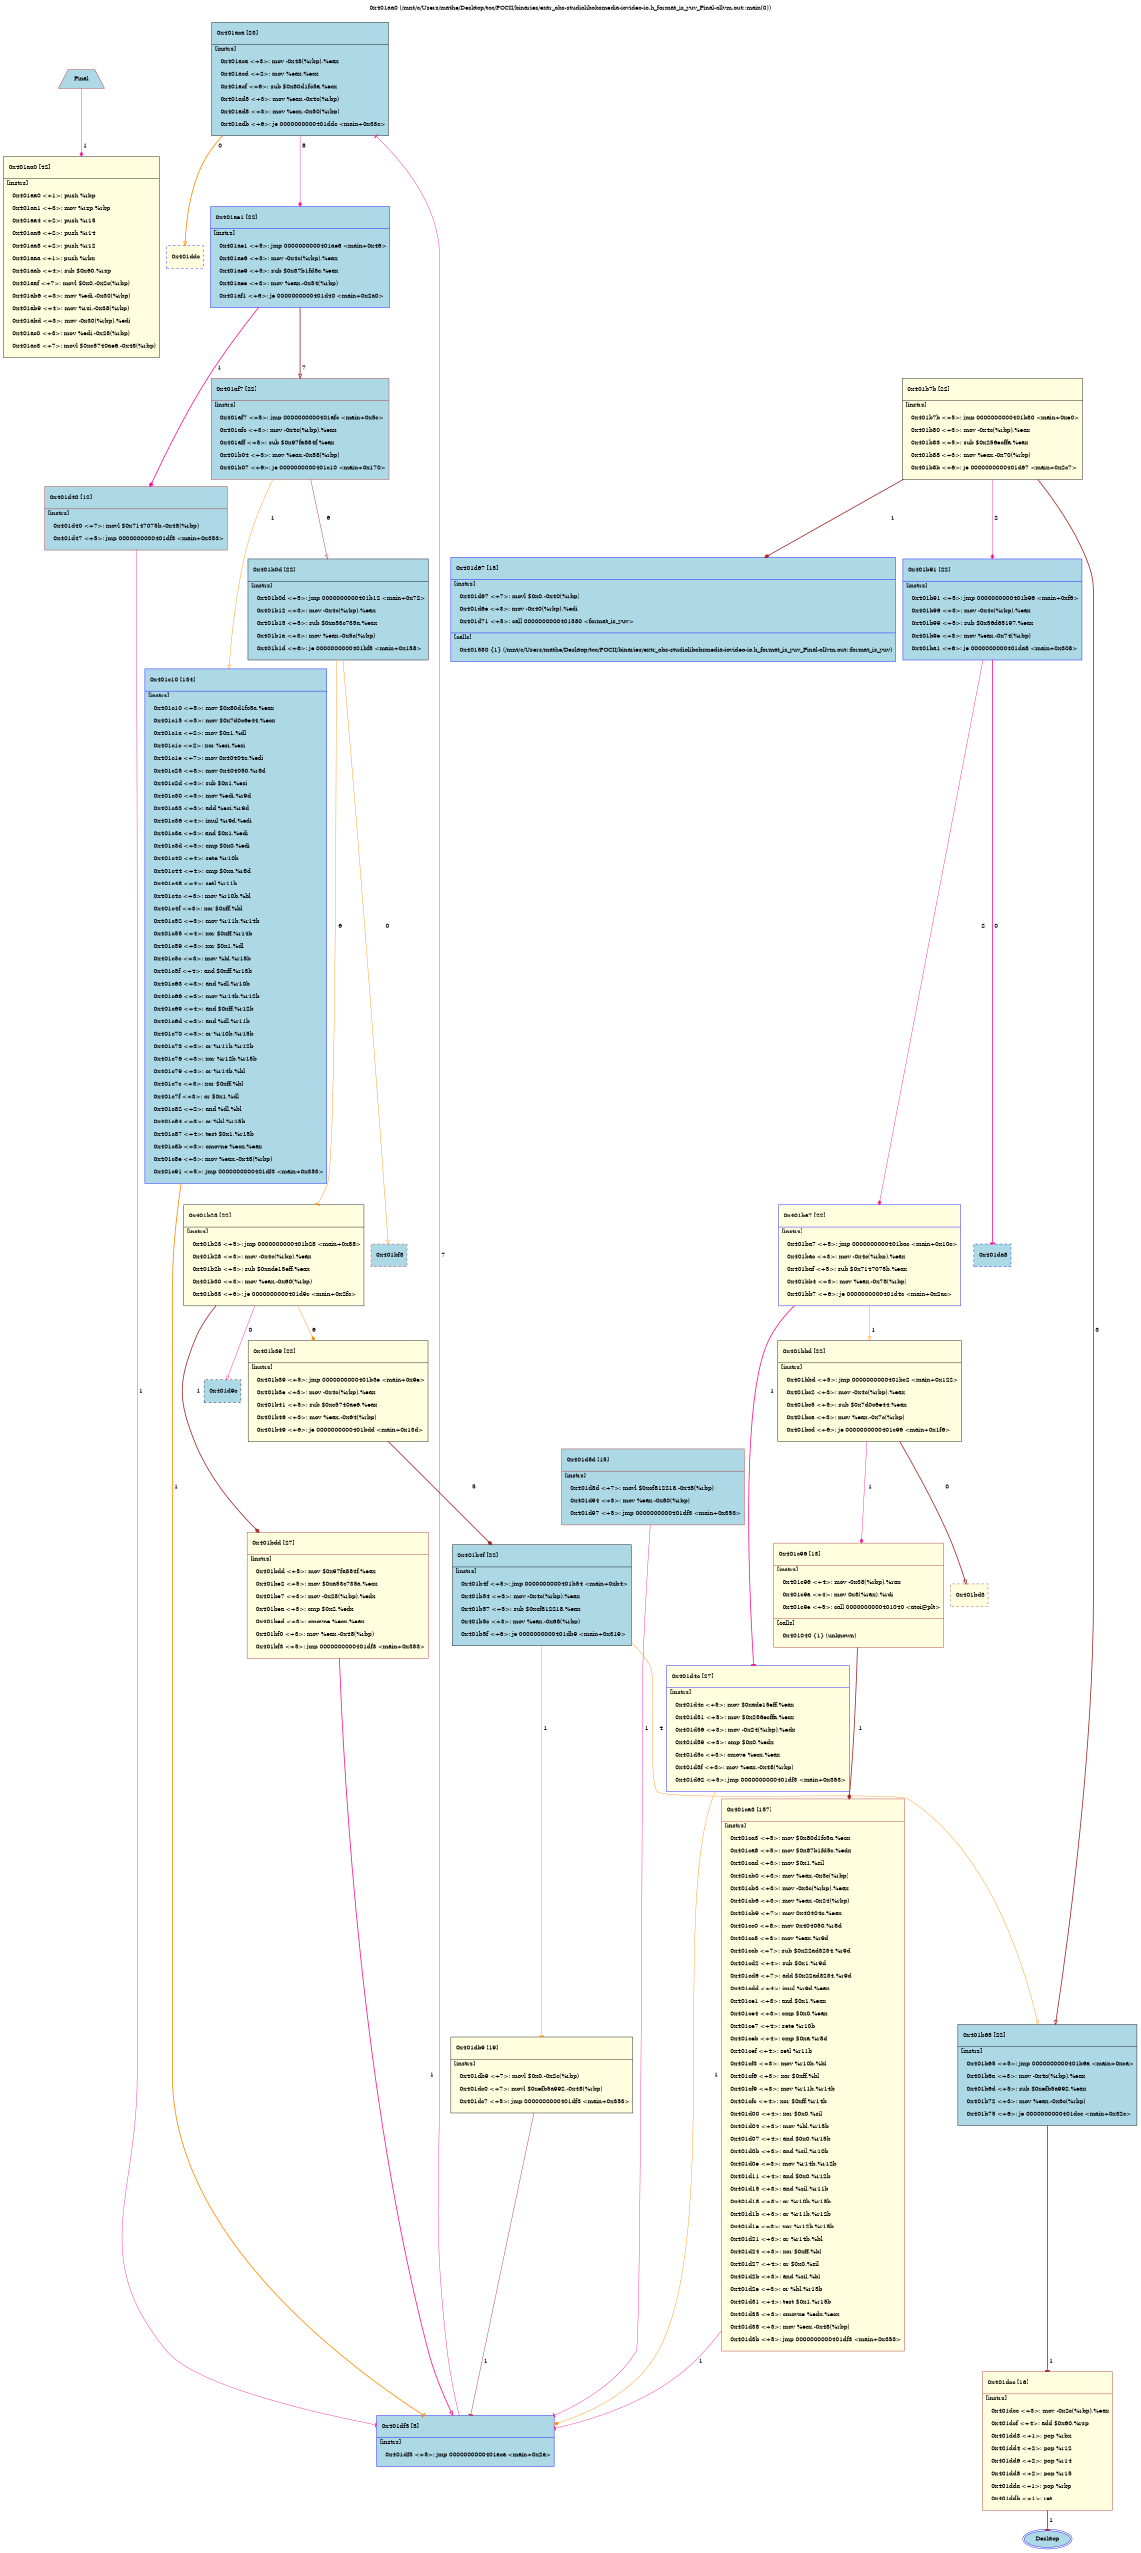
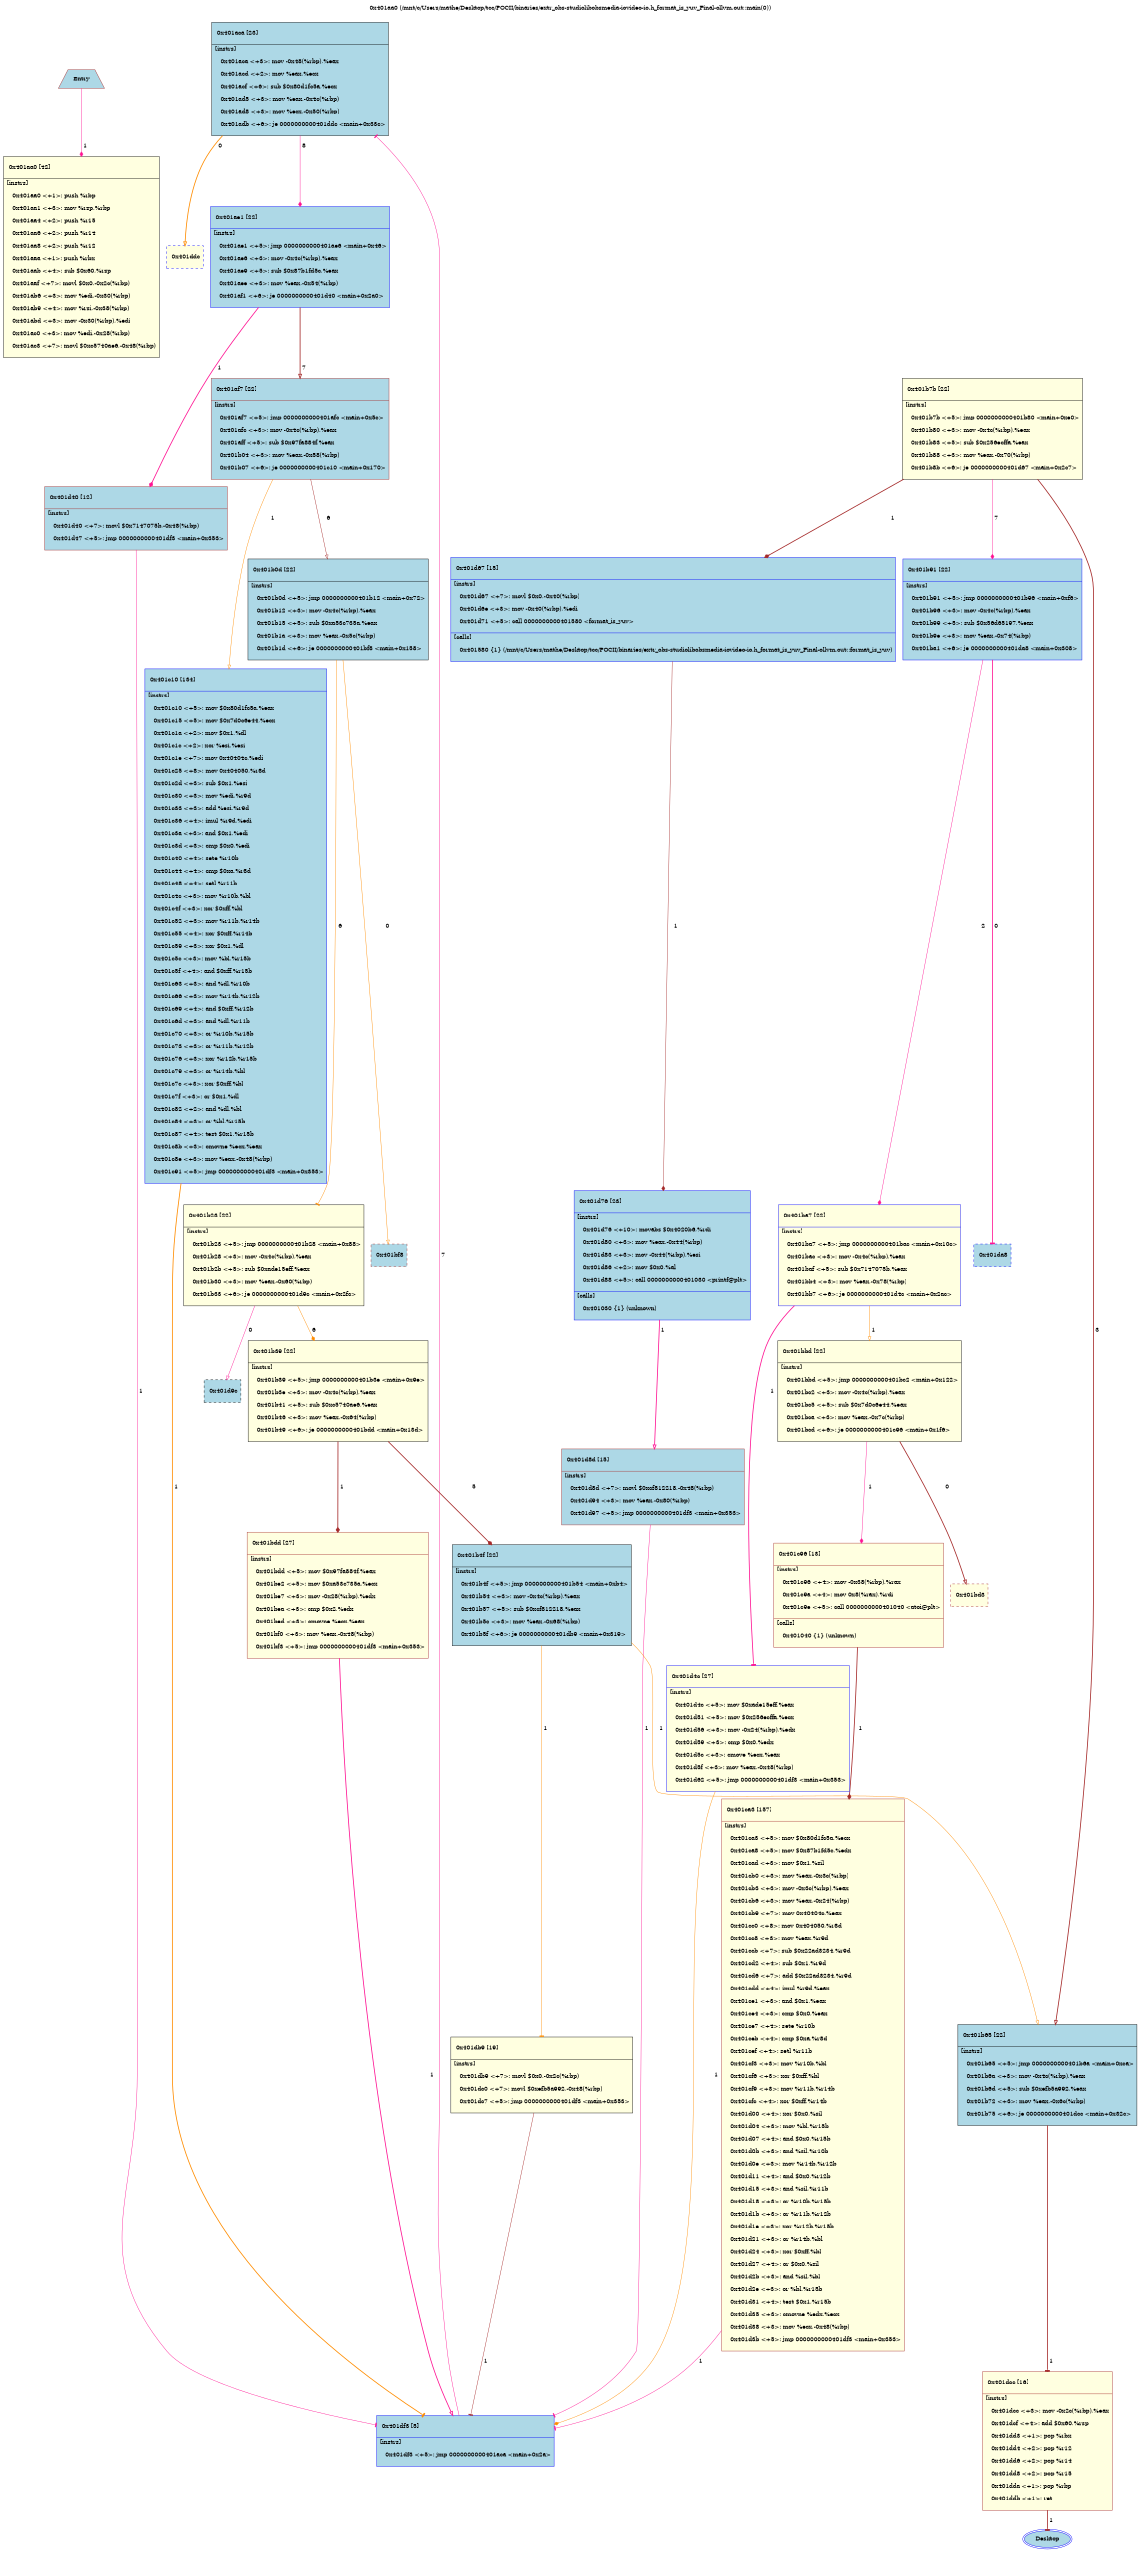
(81, 79) -> (81, 79)
(995, 518) -> (995, 518)
none -> (662, 1255)
(188, 1423) -> (338, 1484)
(660, 1729) -> (660, 1729)
